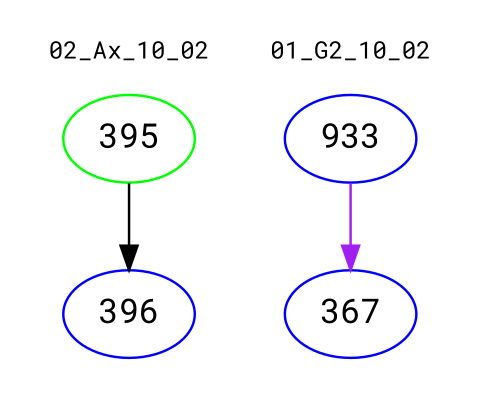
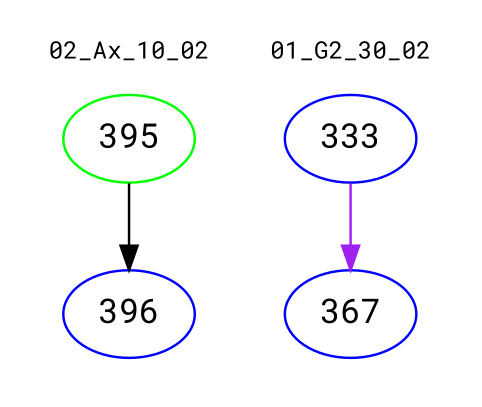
(352, 52) -> (352, 52)
(351, 139) -> (351, 139)
